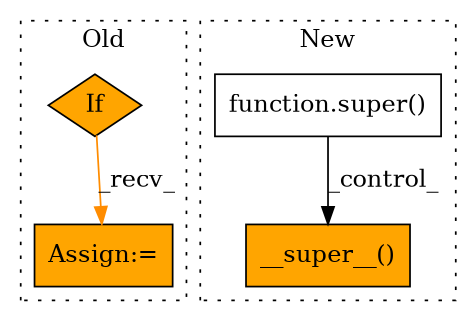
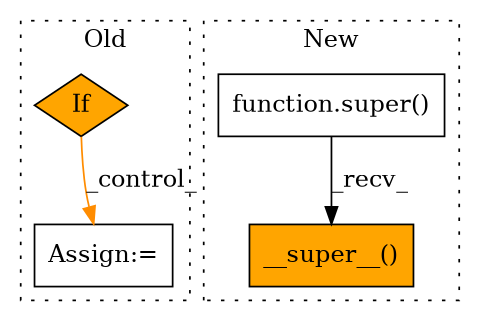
(137, 180) -> (142, 180)
(383, 180) -> (370, 180)
(104, 256) -> (104, 256)
